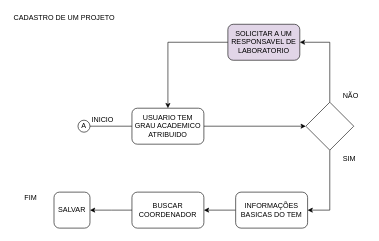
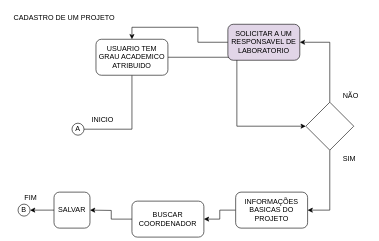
(84, 126) -> (78, 129)
(168, 126) -> (132, 57)
none -> (24, 210)
none -> (35, 210)
(168, 210) -> (168, 219)
(272, 210) -> (272, 210)
